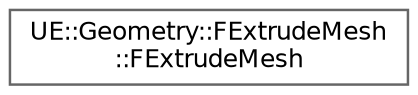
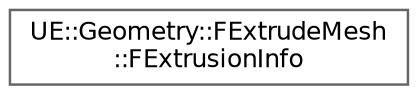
(209, 47) -> (209, 47)
